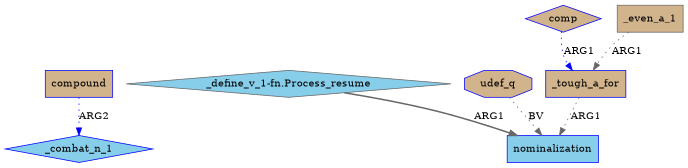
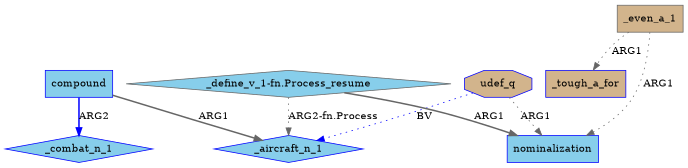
(563, 19) -> none
(79, 84) -> (79, 84)
(79, 113) -> (79, 113)
(571, 113) -> (636, 91)
(536, 116) -> (536, 116)
none -> (289, 149)
